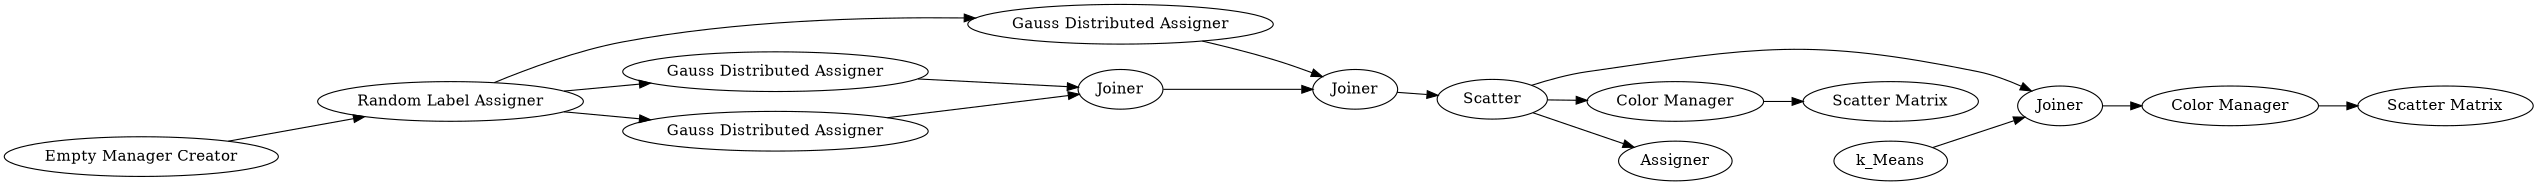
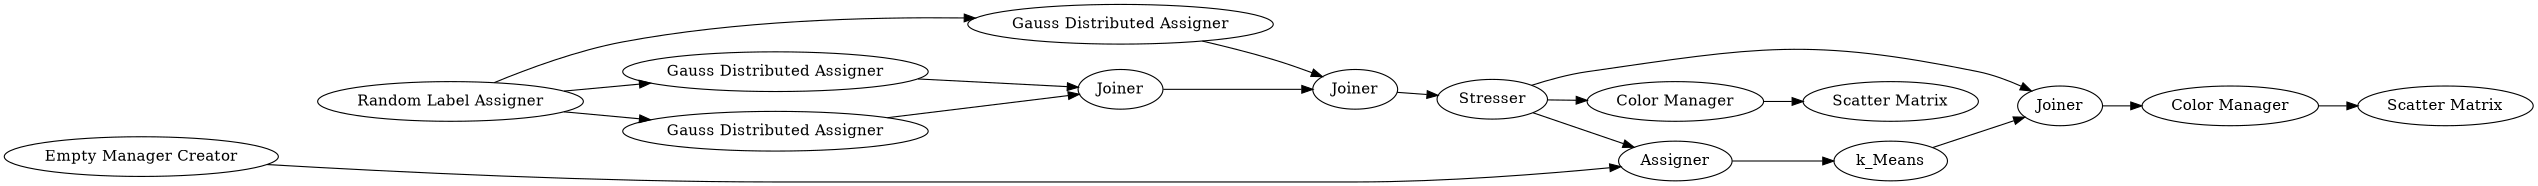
(1492, 99) -> (1492, 99)
(291, 130) -> (938, 182)
none -> (1777, 161)
